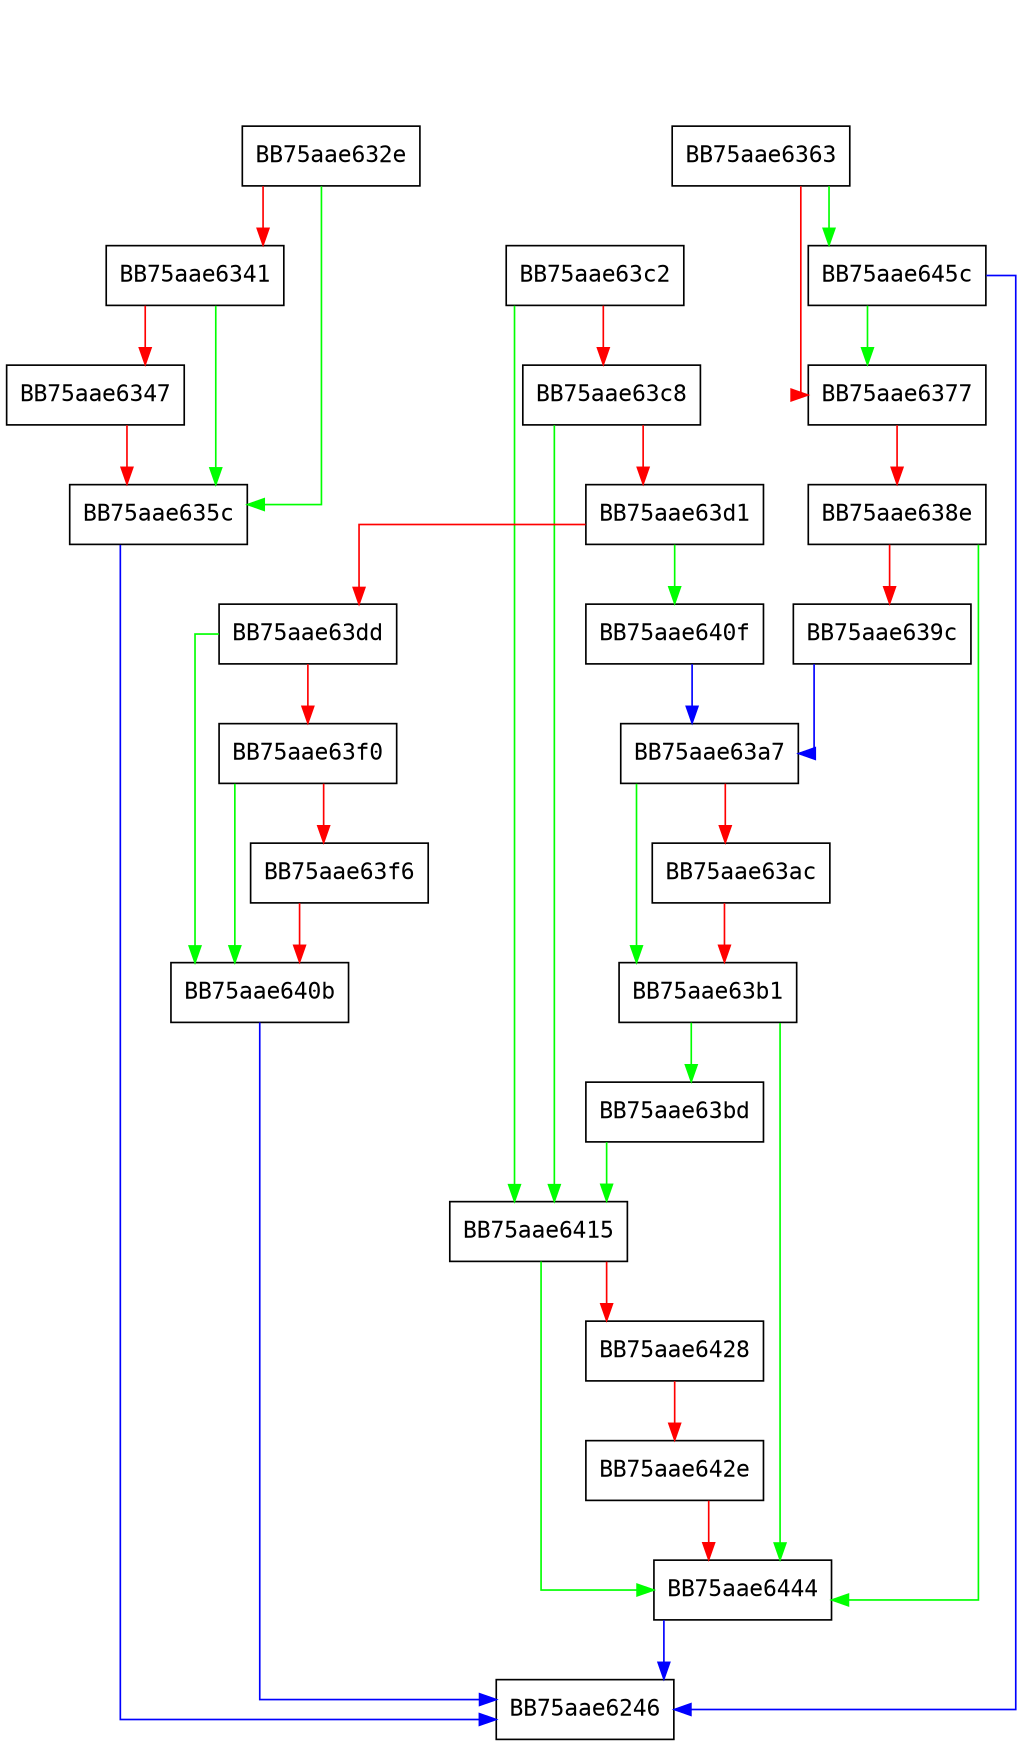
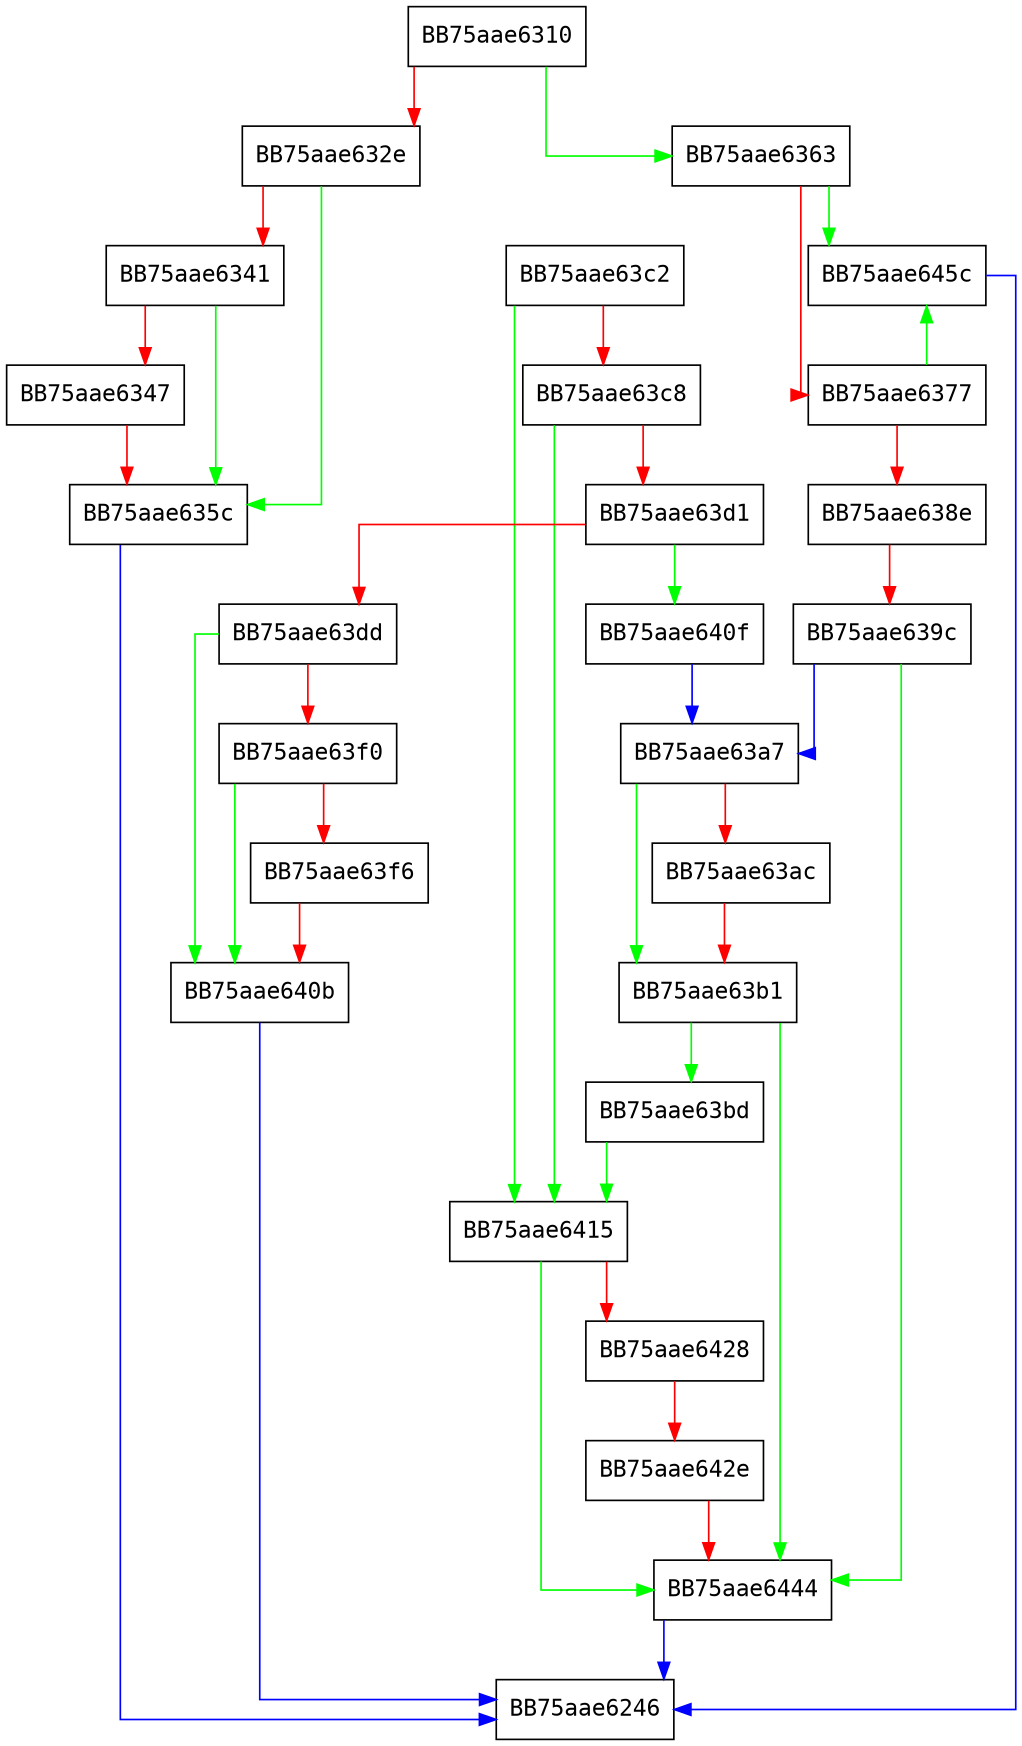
none -> (497, 37)
(867, 327) -> (927, 344)
(978, 1137) -> (901, 1148)
